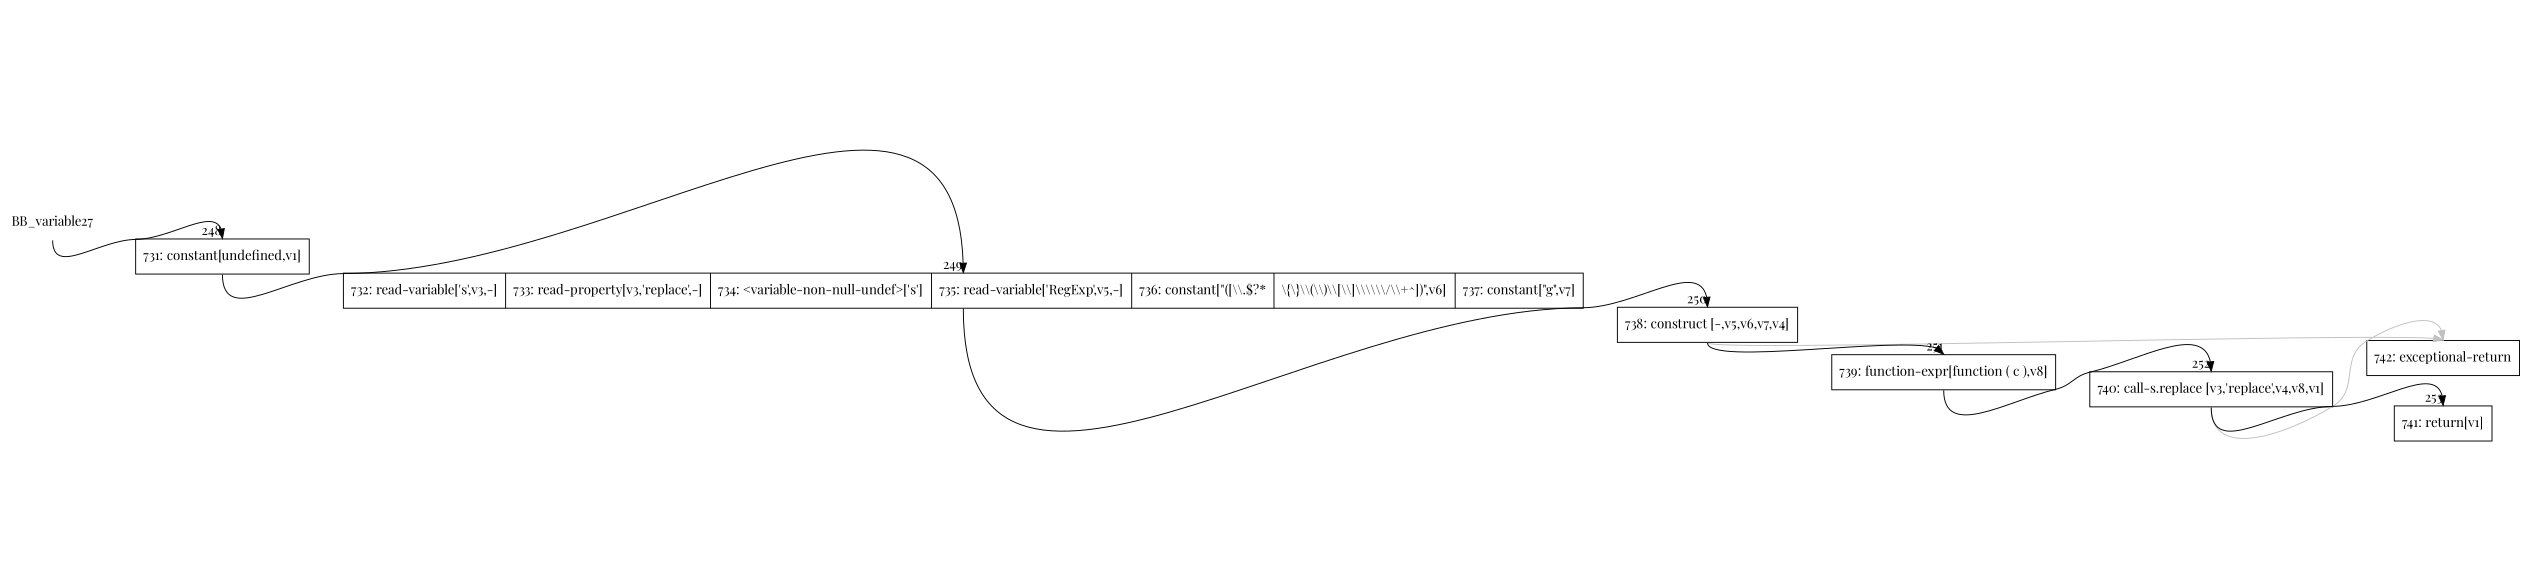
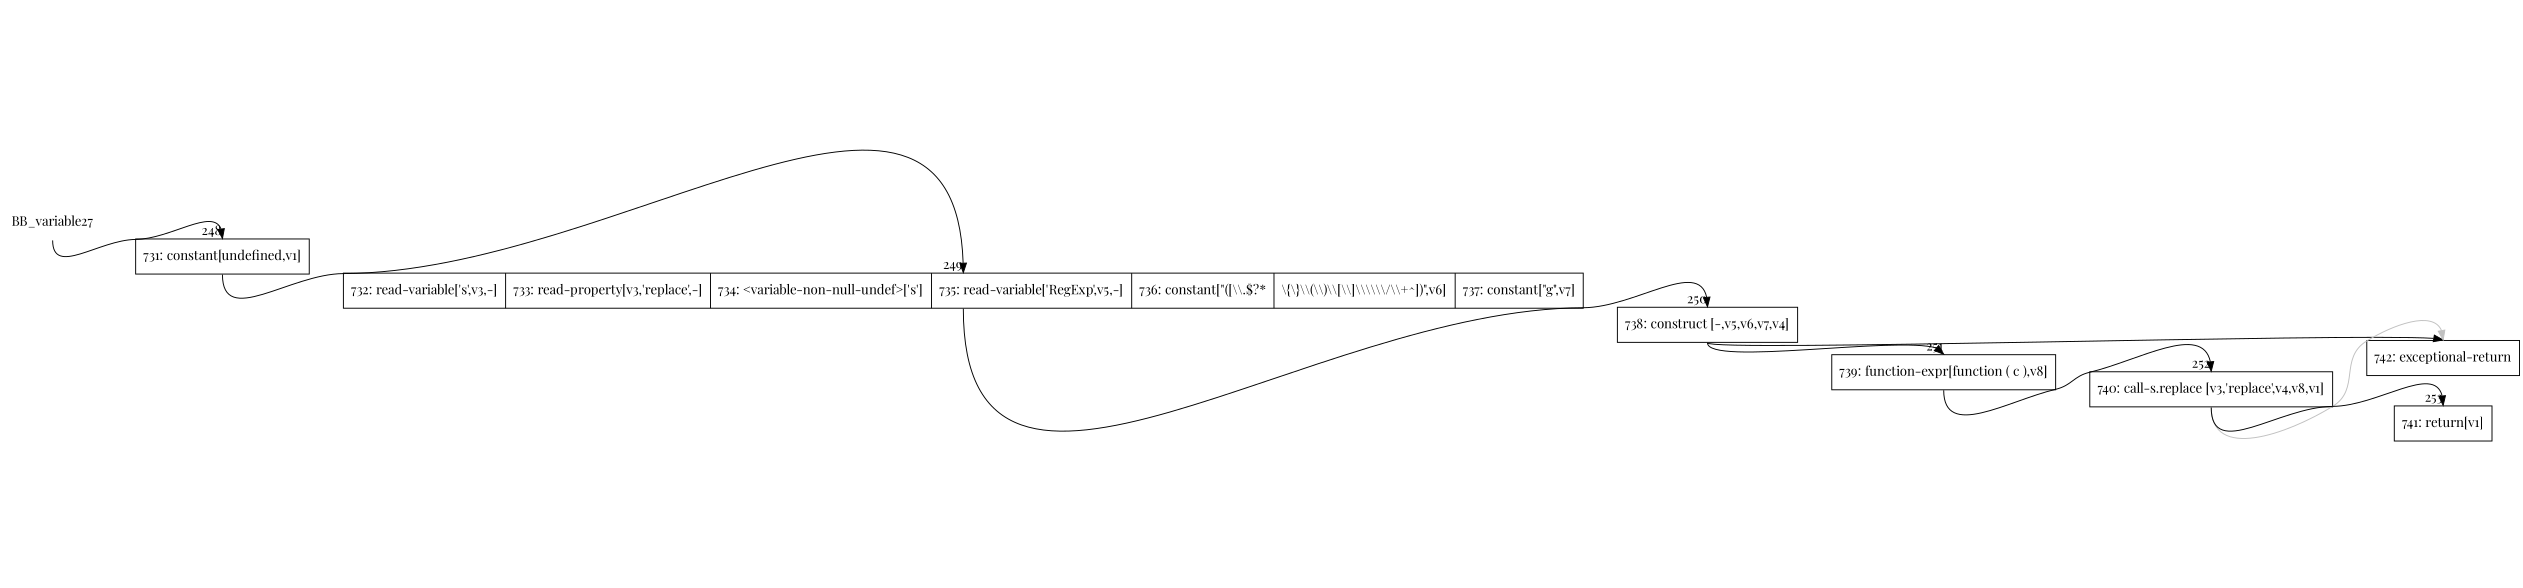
(2070, 342) -> (2070, 342)
